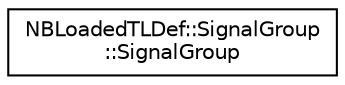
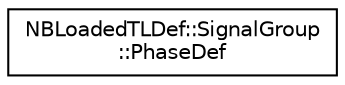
(173, 42) -> (173, 42)
